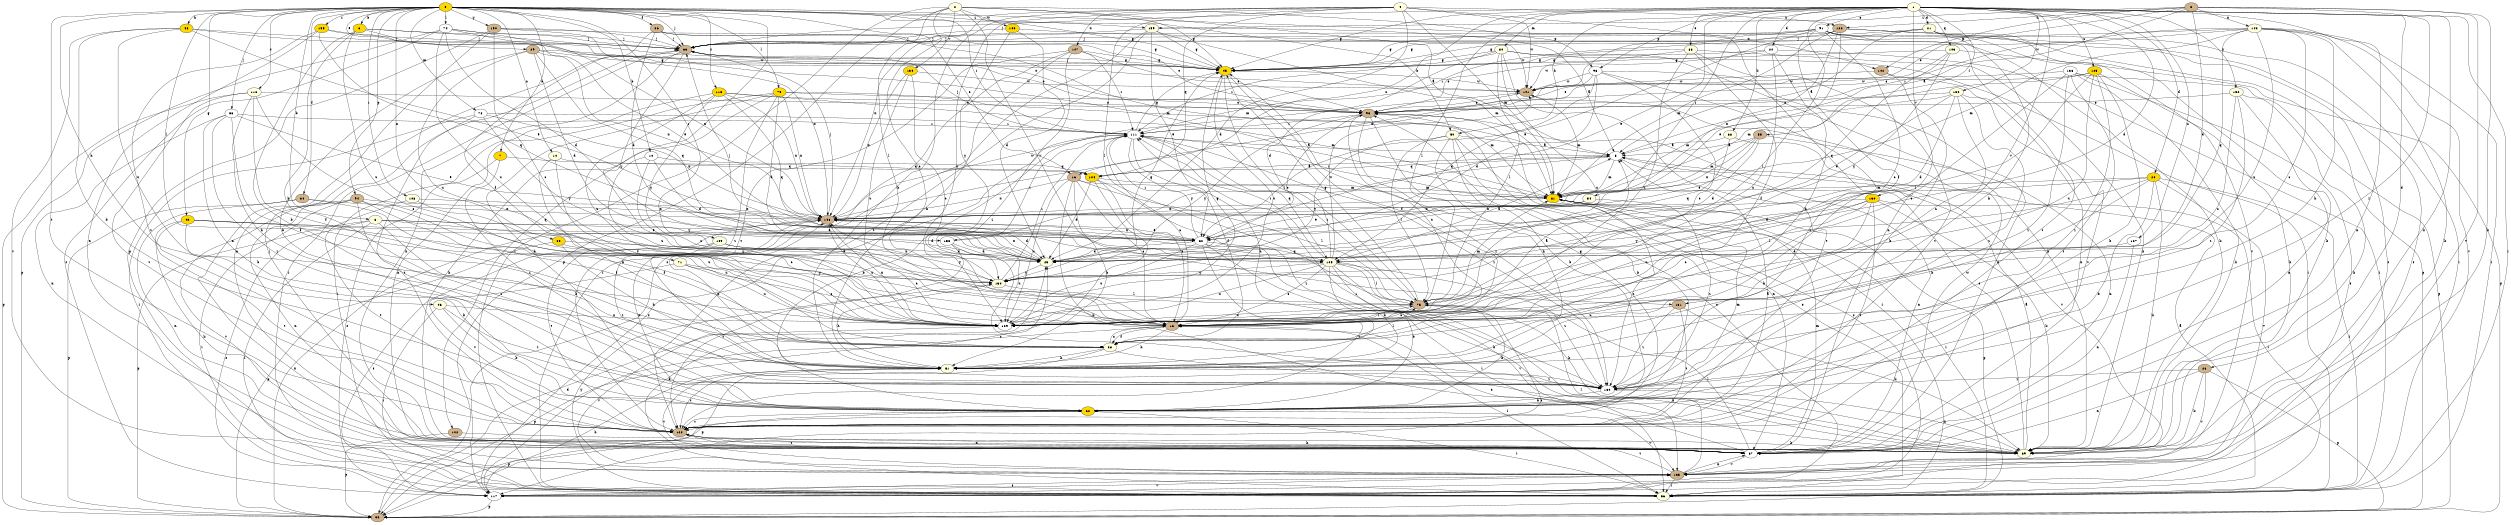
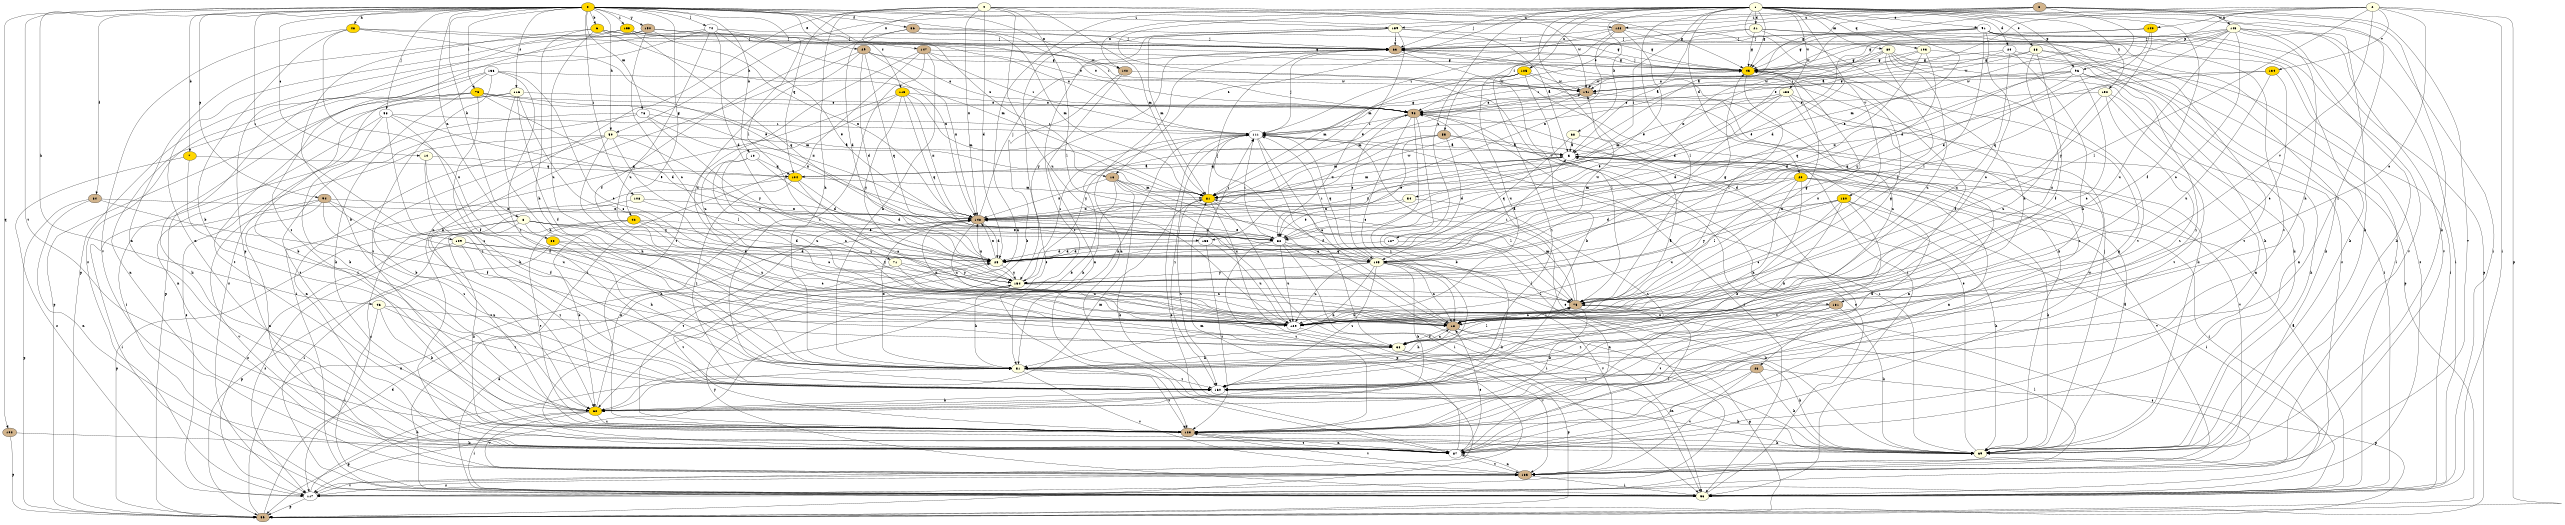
(573, 10) -> none
